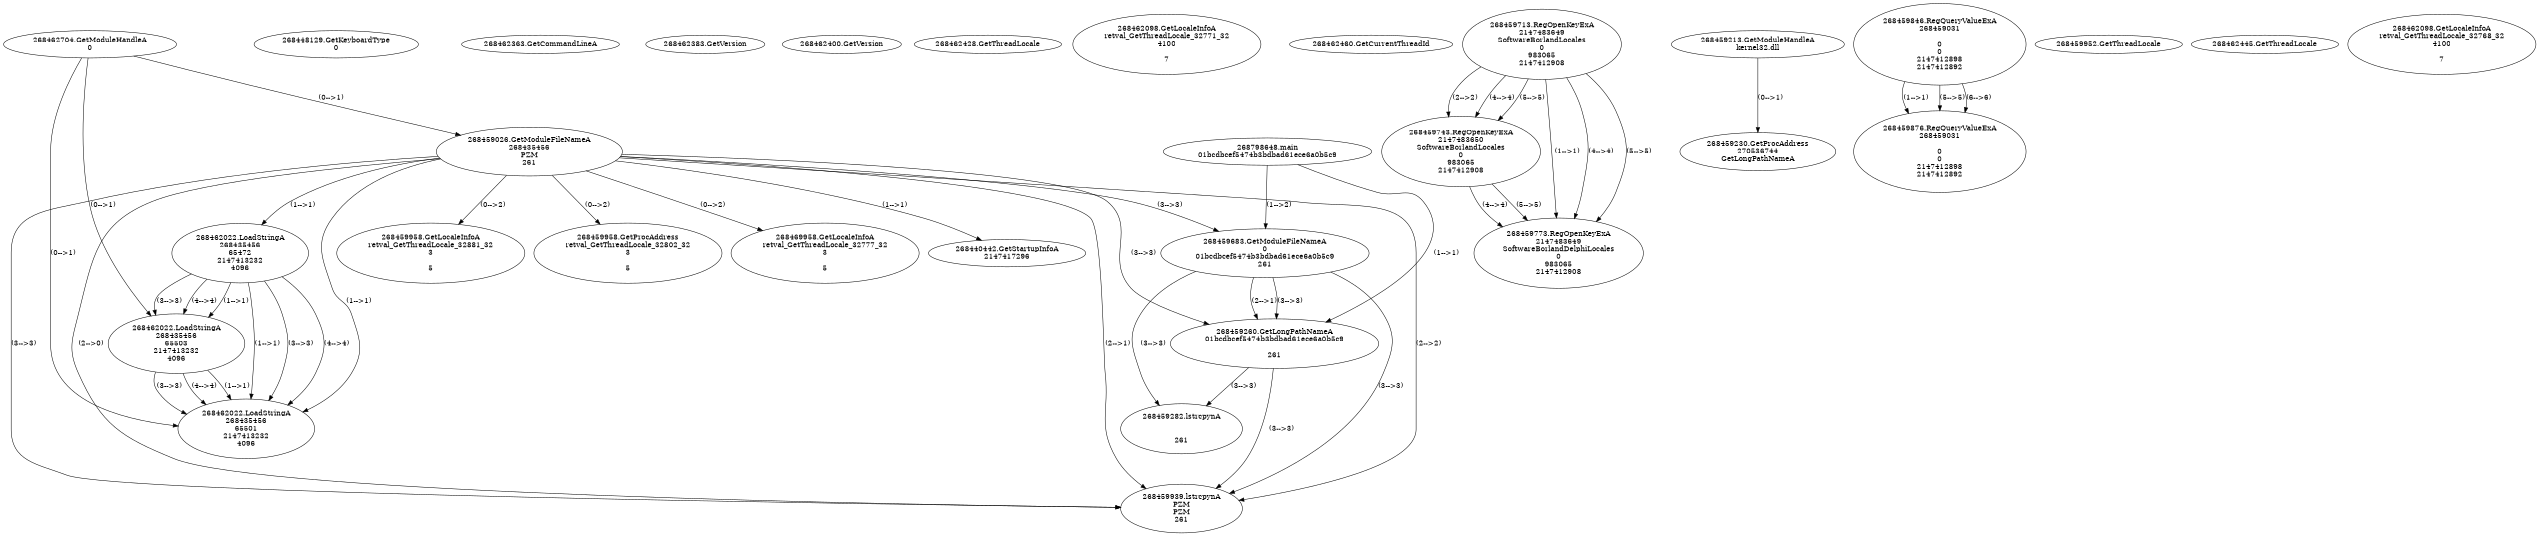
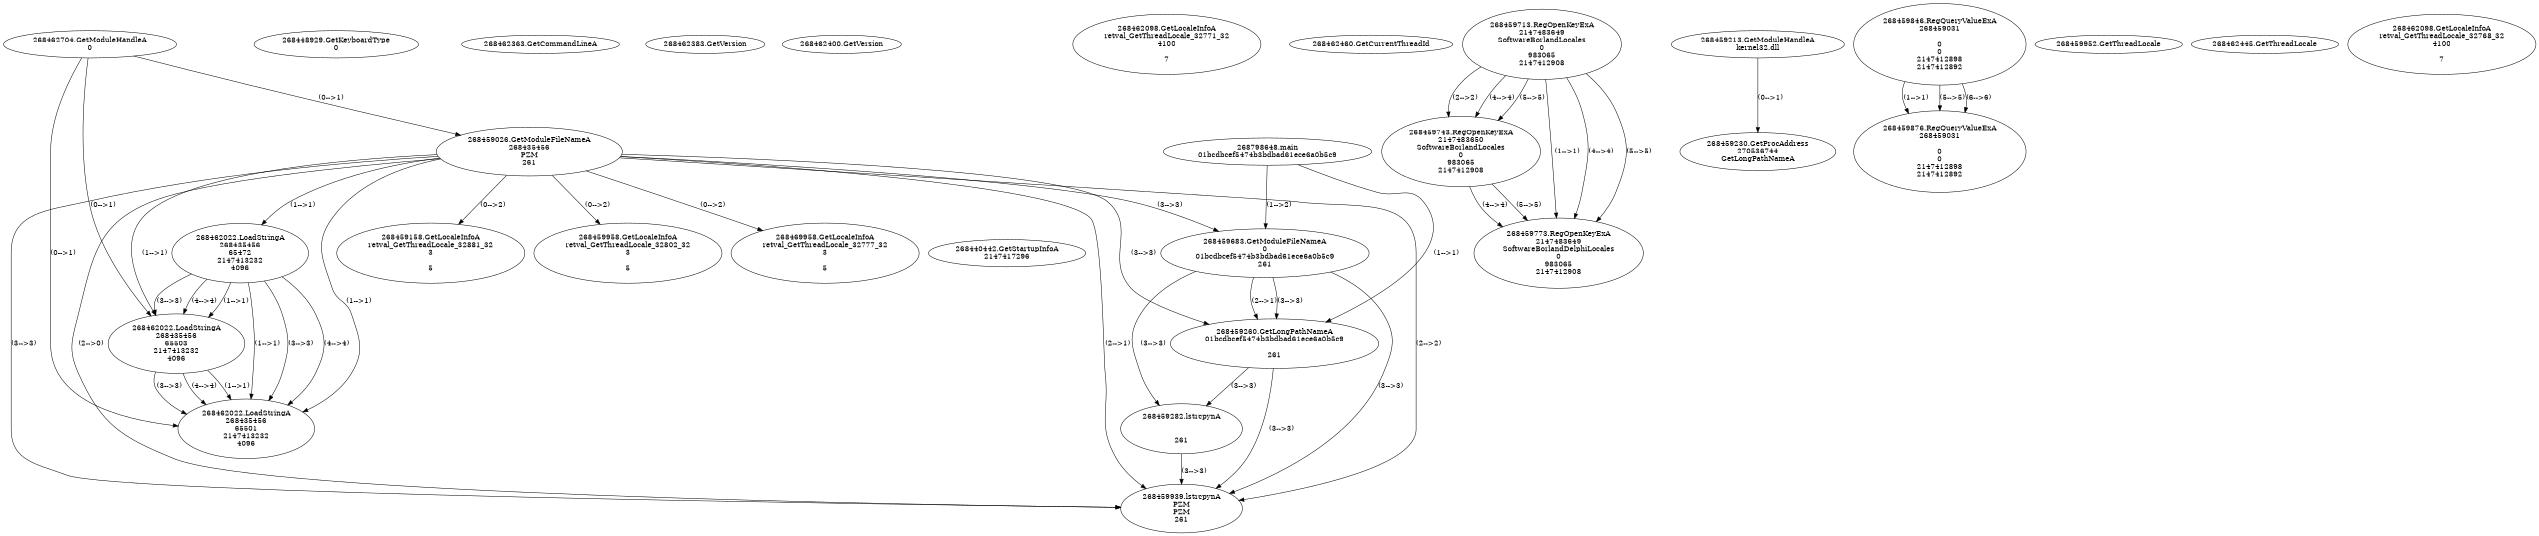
(336, 44) -> (336, 44)
(988, 44) -> none
(799, 189) -> (168, 200)
(431, 253) -> (431, 253)
(628, 253) -> (628, 253)
none -> (1182, 466)
